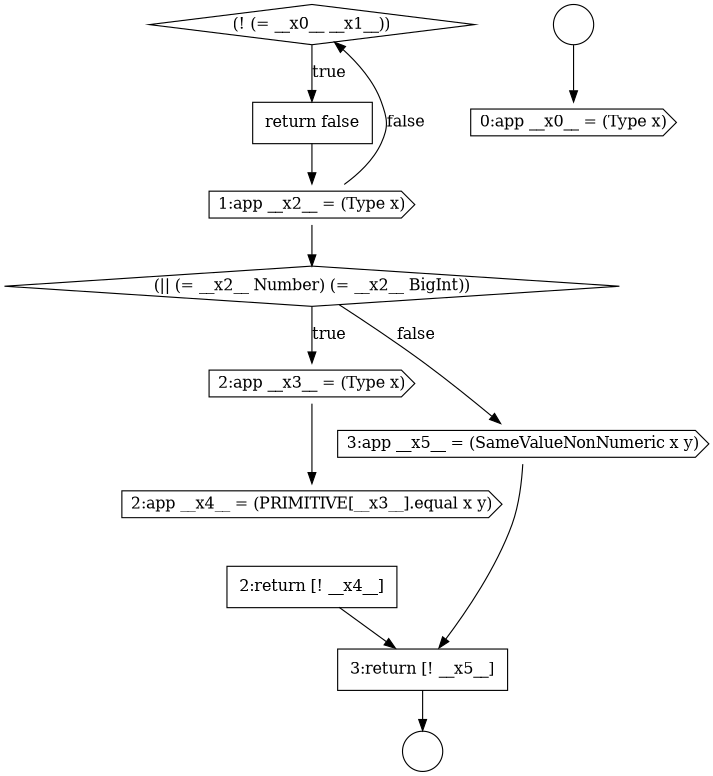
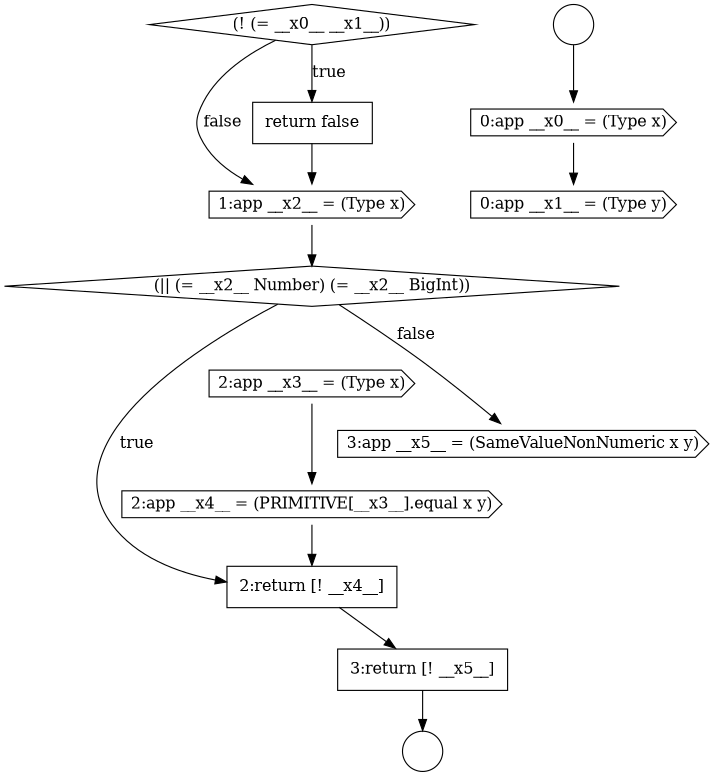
(386, 118) -> (203, 102)
none -> (574, 205)
(312, 329) -> (112, 436)
none -> (312, 540)
(498, 557) -> none
